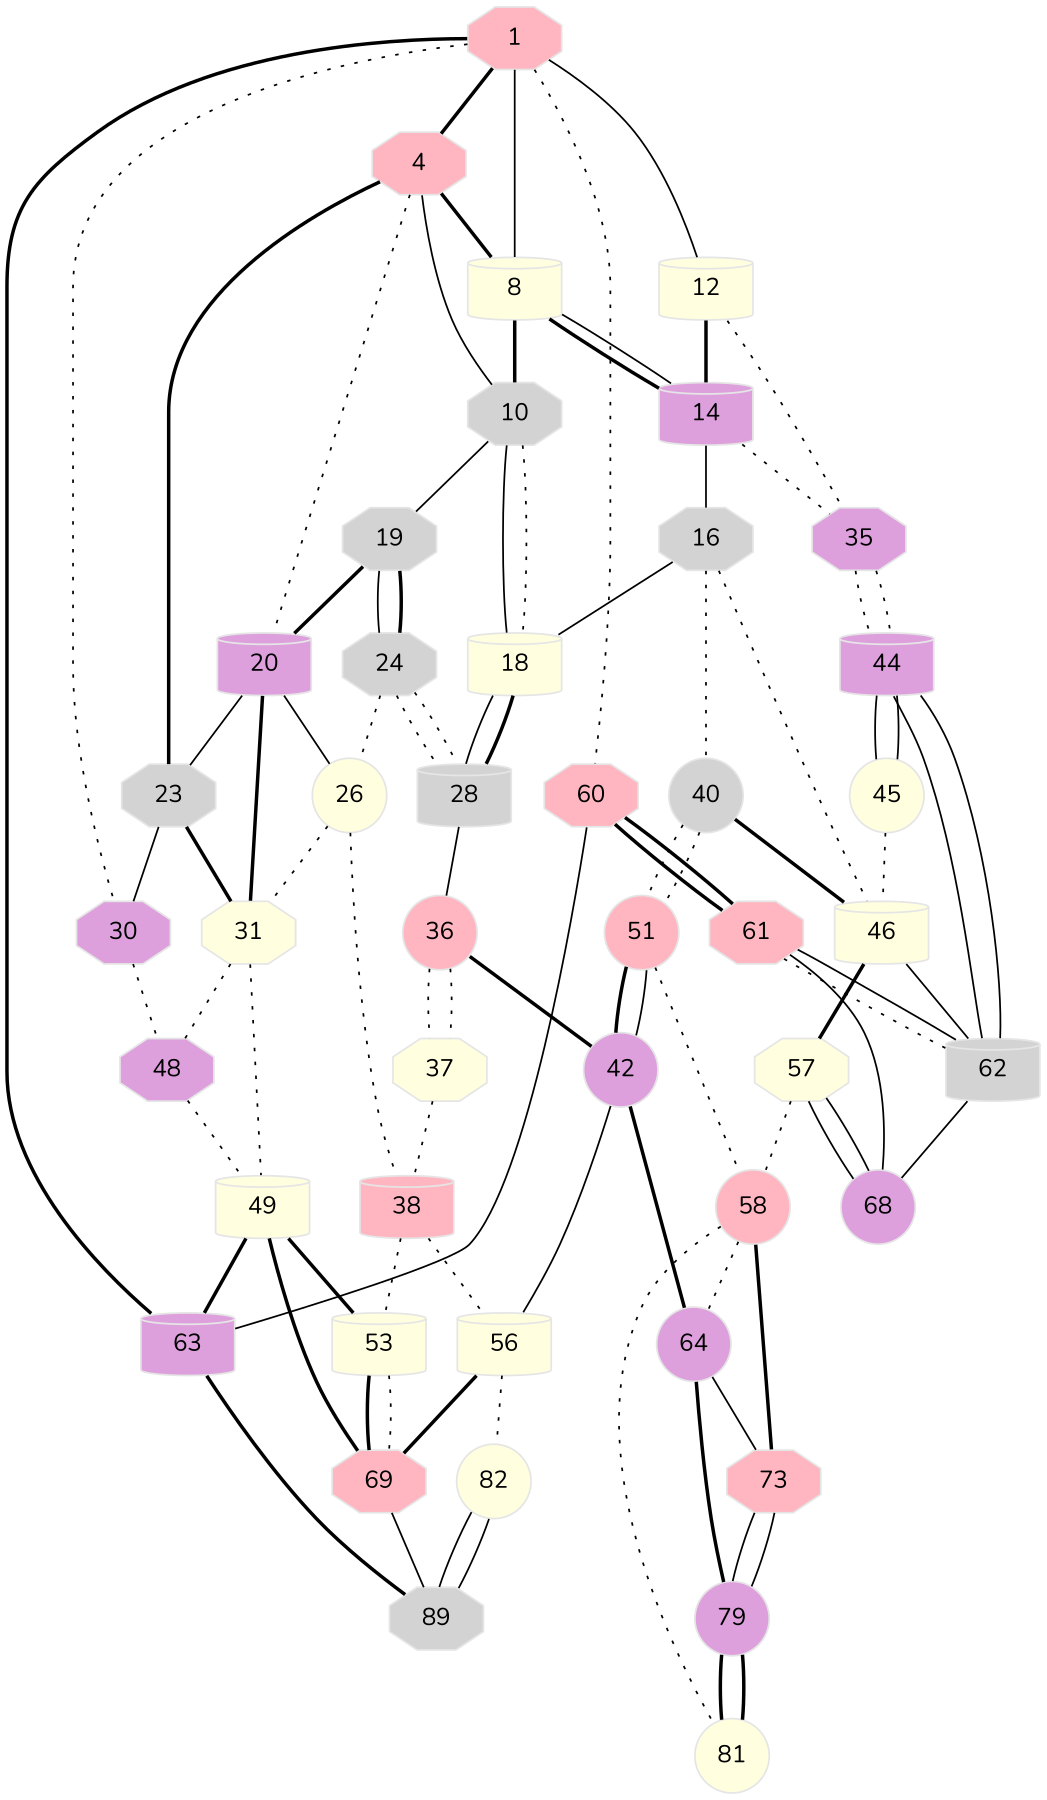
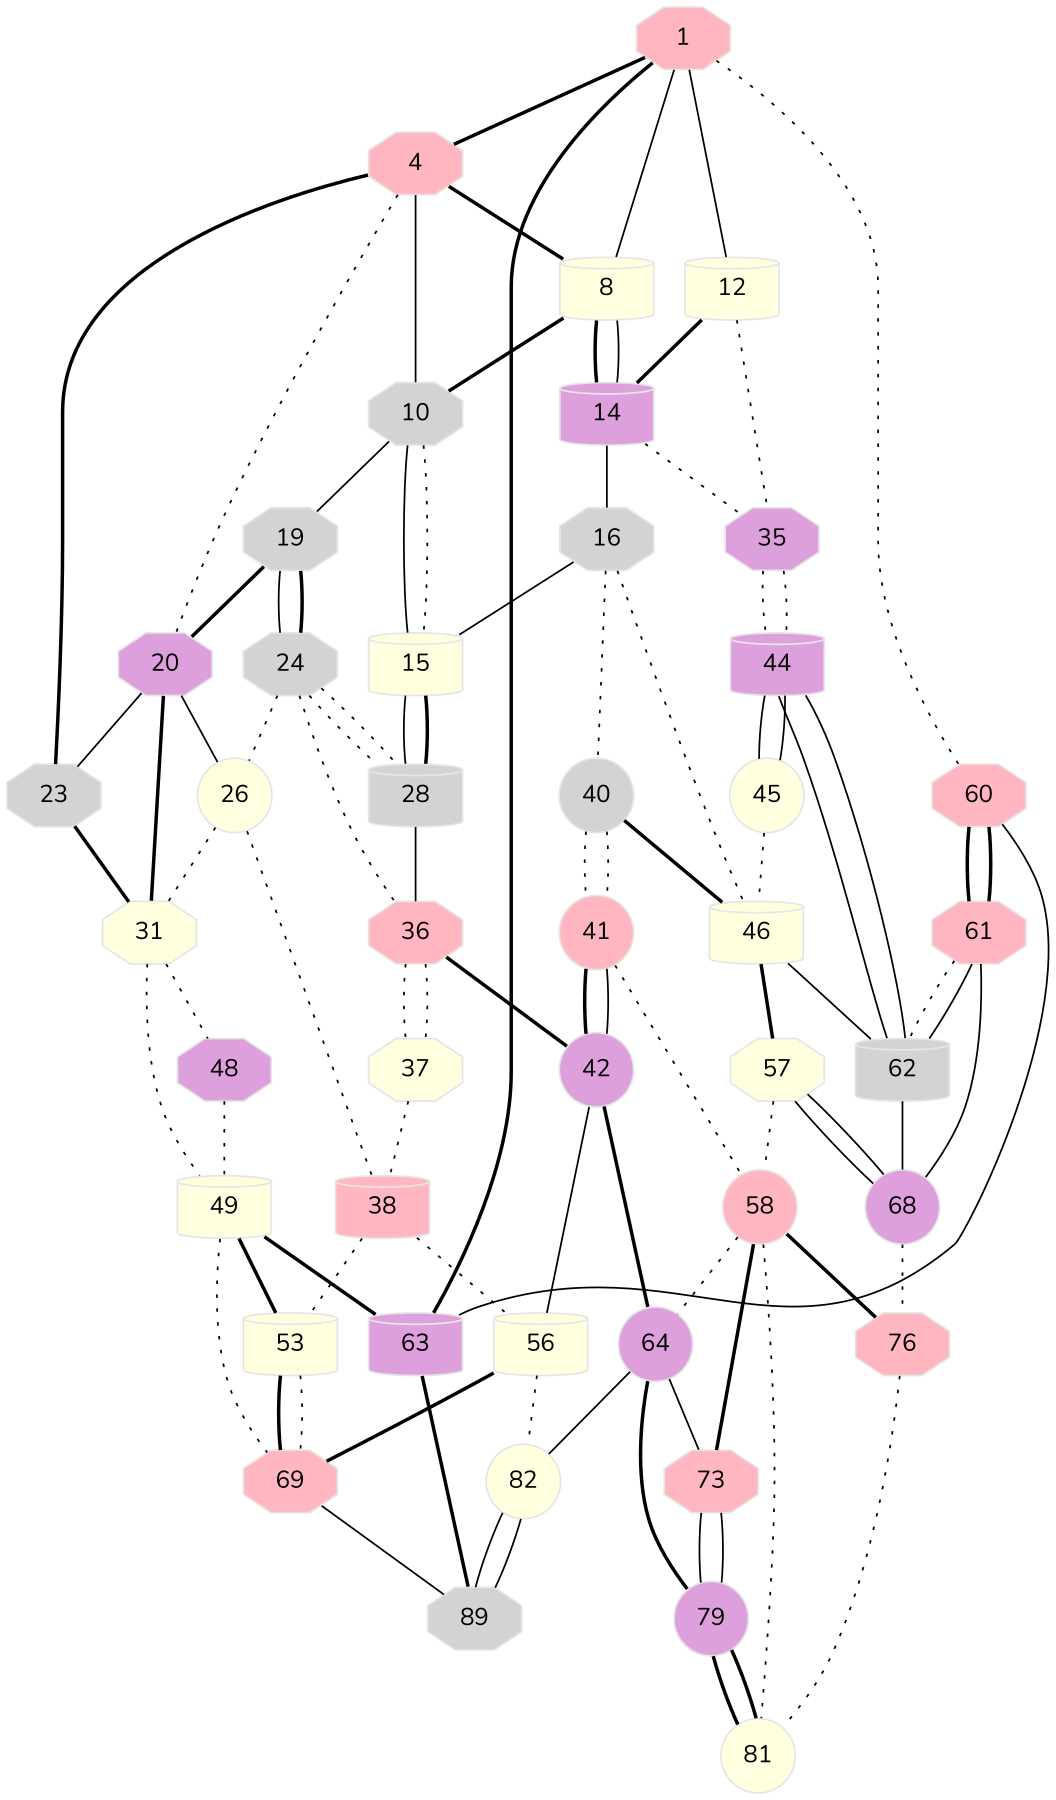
(264, 664) -> (165, 664)
(515, 664) -> (416, 664)
none -> (339, 803)
(123, 933) -> none
(440, 933) -> (416, 933)
(642, 933) -> (596, 933)
none -> (902, 1344)
(303, 1349) -> (221, 1351)
none -> (589, 1413)
